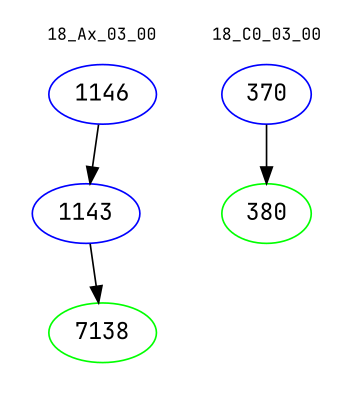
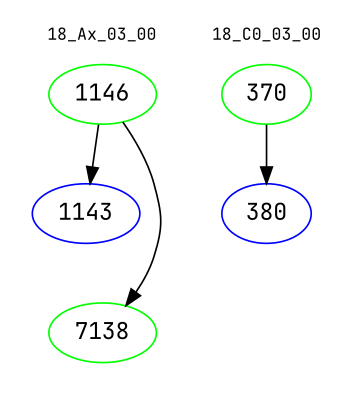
(103, 94) -> (103, 94)
(267, 94) -> (267, 94)
(267, 214) -> (267, 214)
(93, 265) -> (159, 205)
